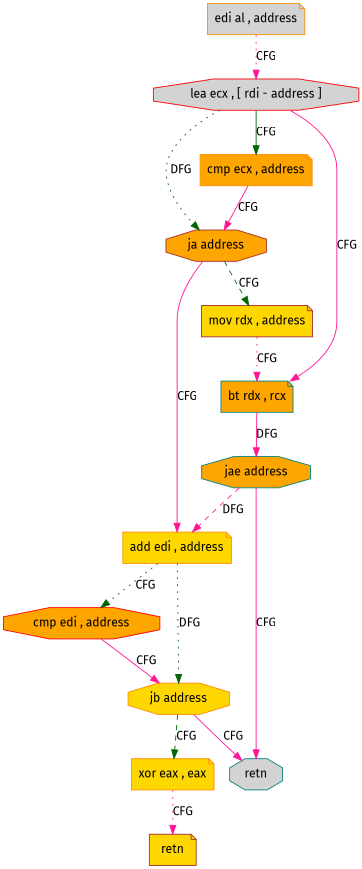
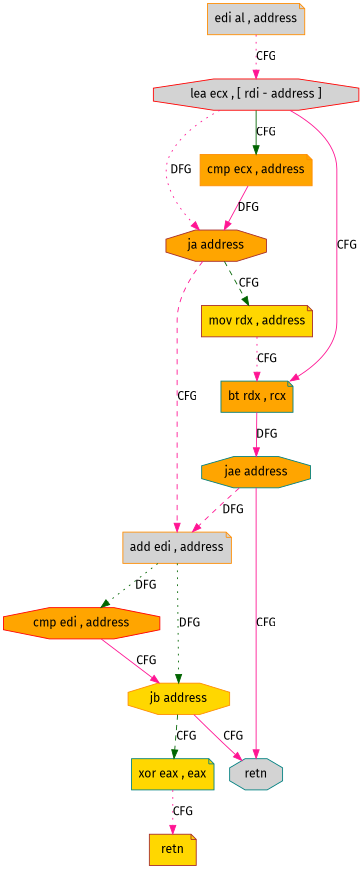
(168, 159) -> (168, 159)
(248, 208) -> (248, 208)
(177, 389) -> (177, 389)
(177, 548) -> (177, 548)
(146, 586) -> (146, 586)
(173, 774) -> (173, 774)
